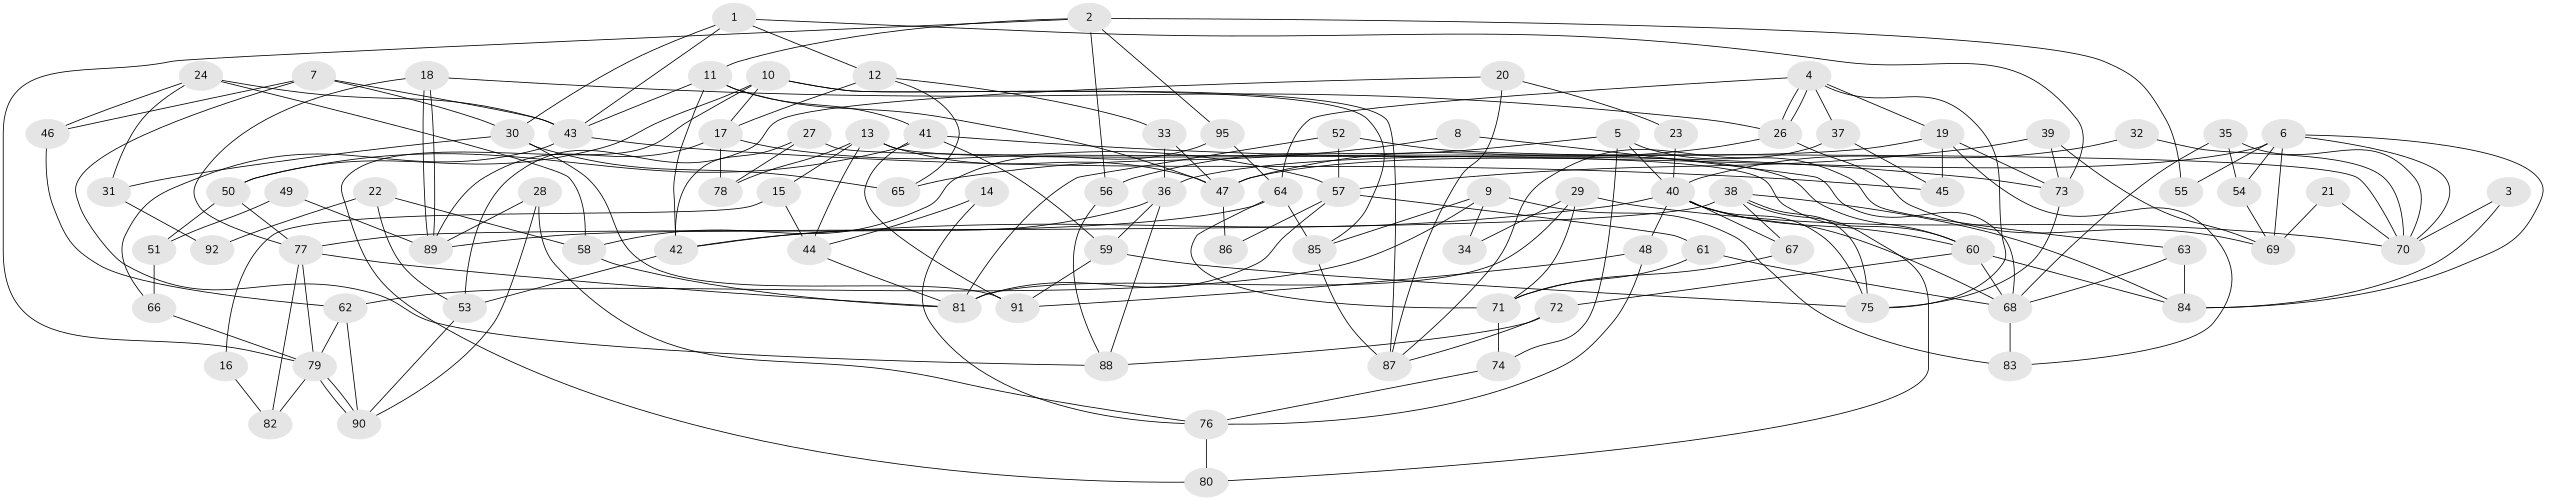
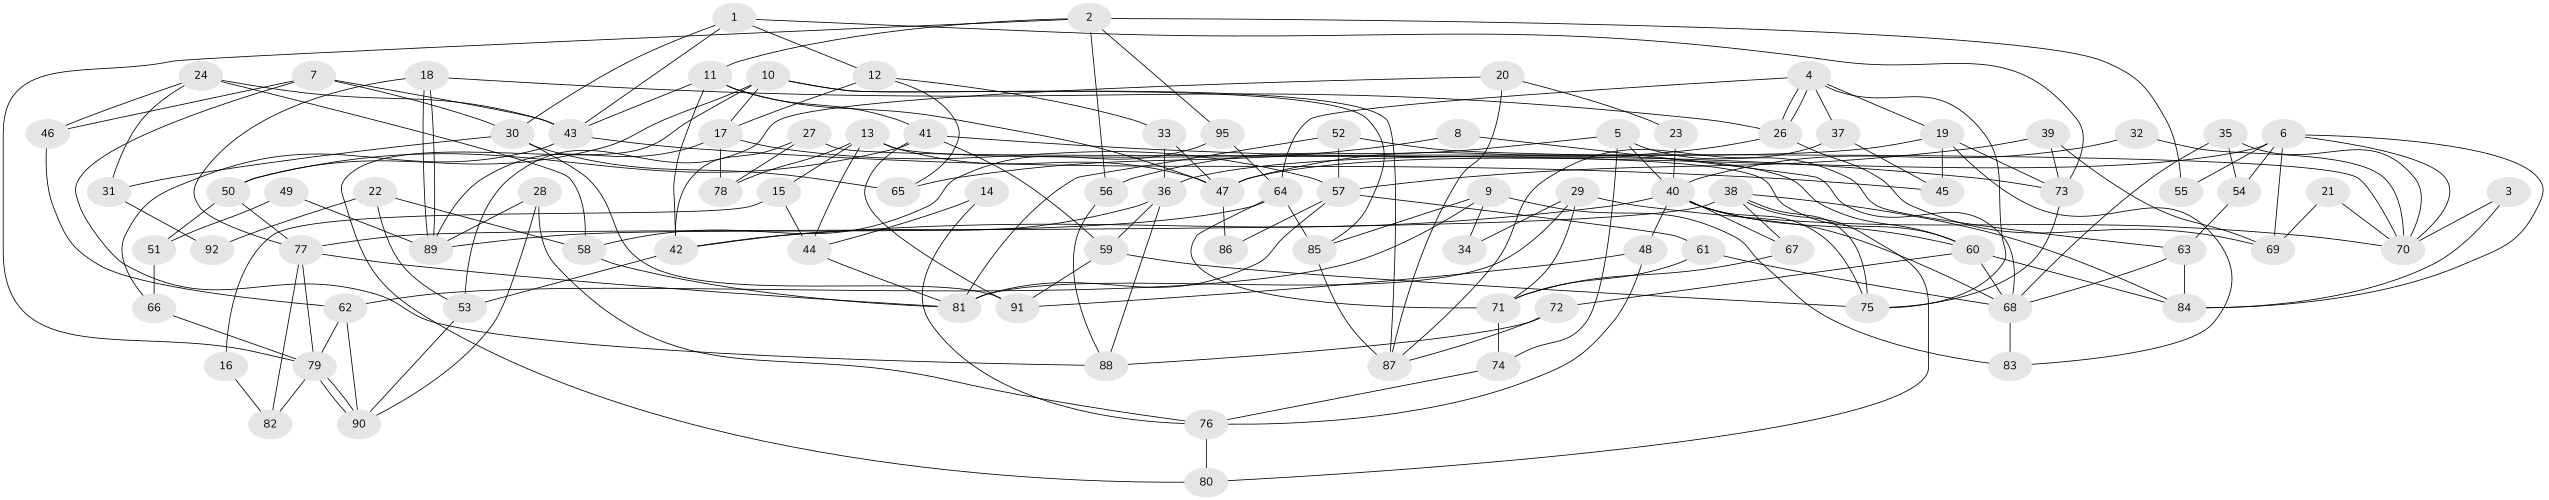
(2256, 221) -> (2212, 221)
